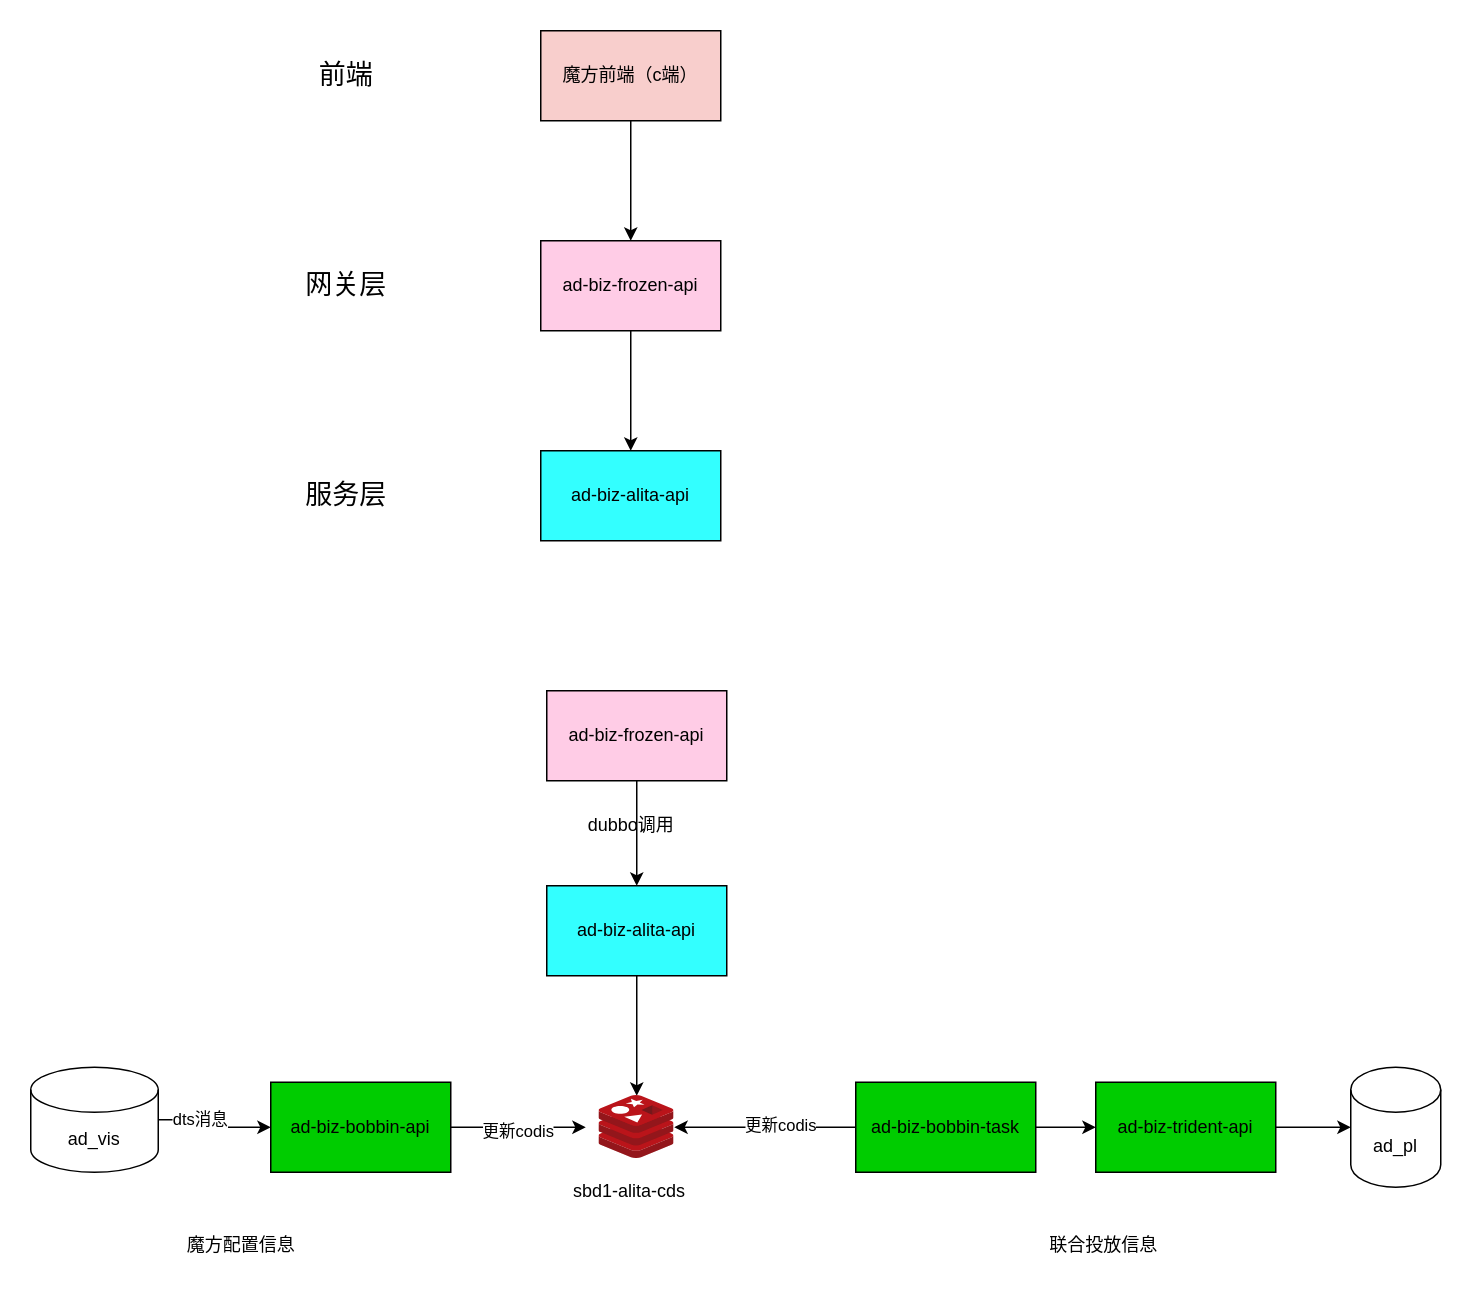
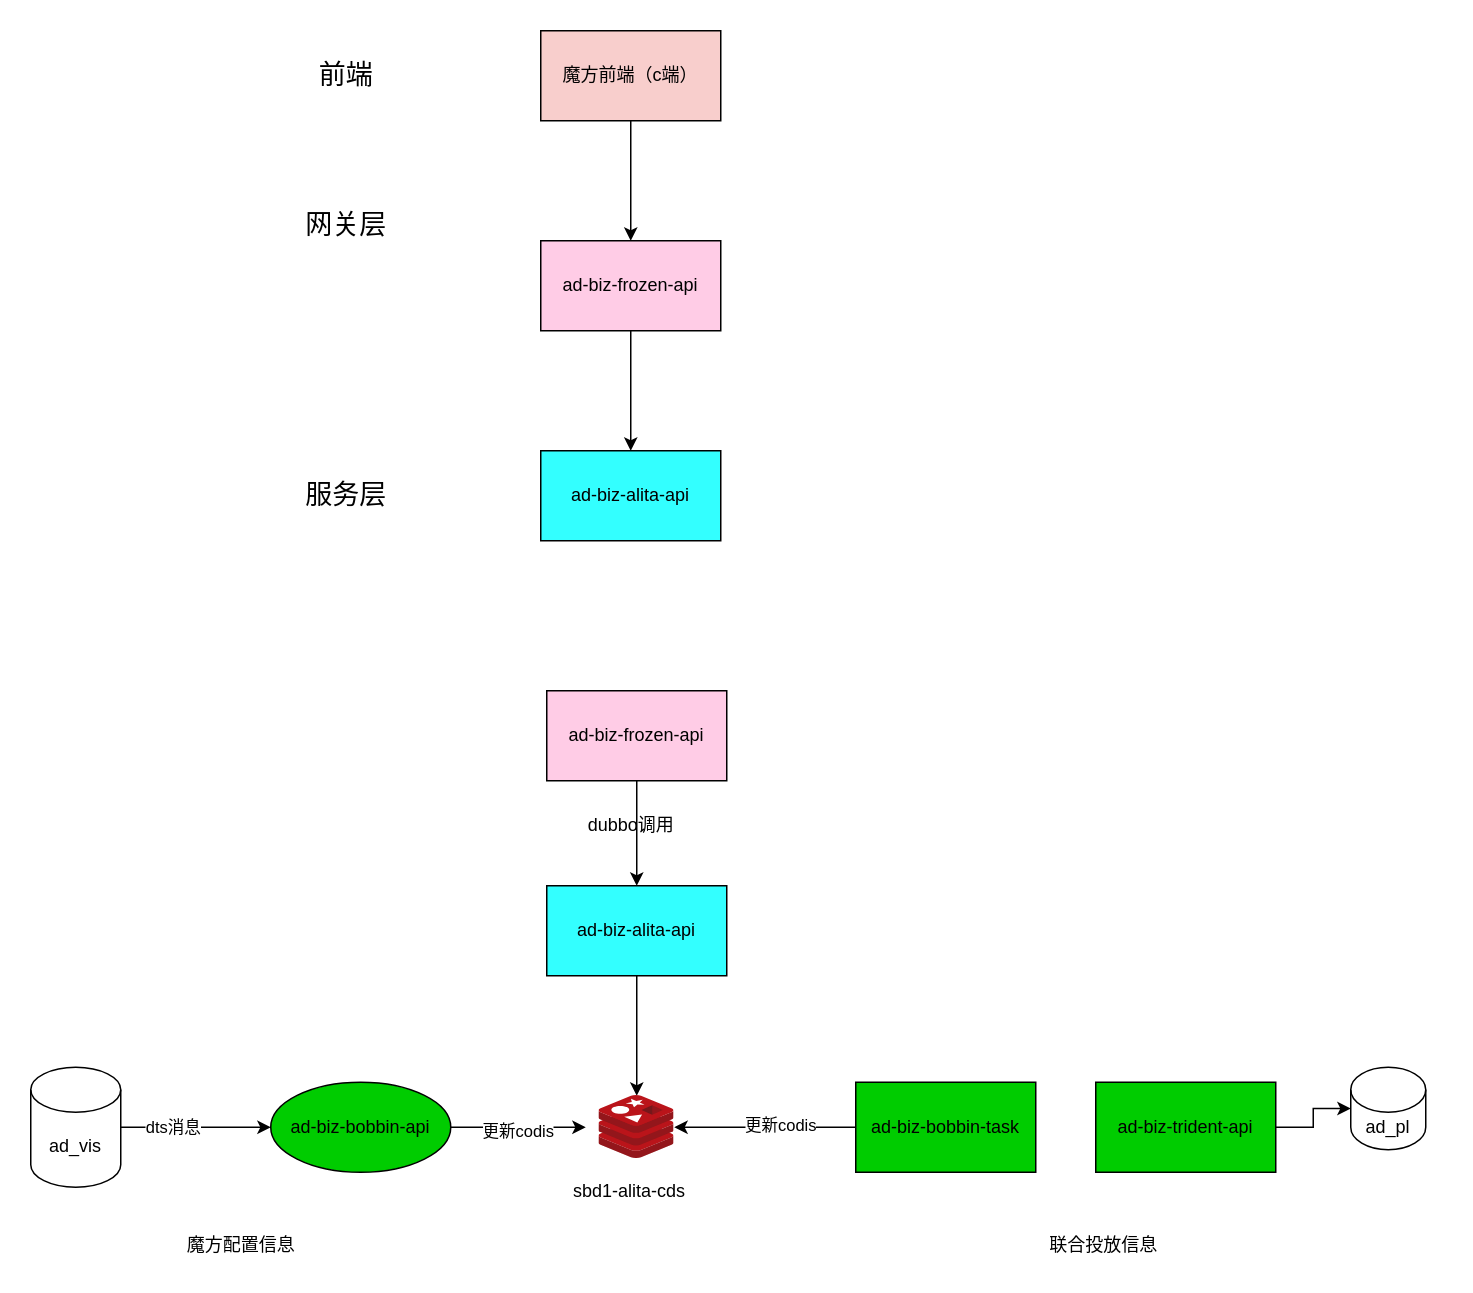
(346, 286) -> (346, 226)
(95, 1120) -> (76, 1127)
(361, 1127) -> (361, 1127)
(1061, 1127) -> none
(1396, 1127) -> (1388, 1109)
